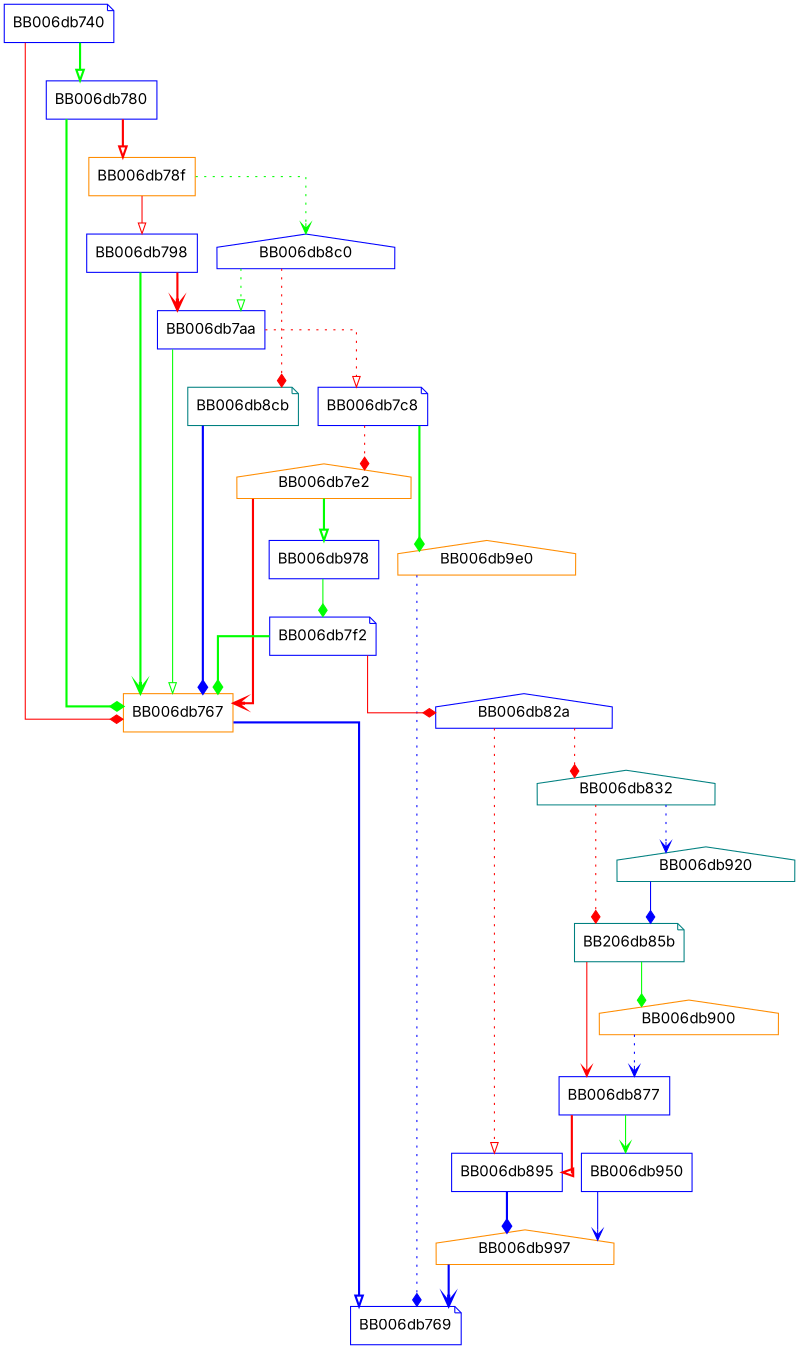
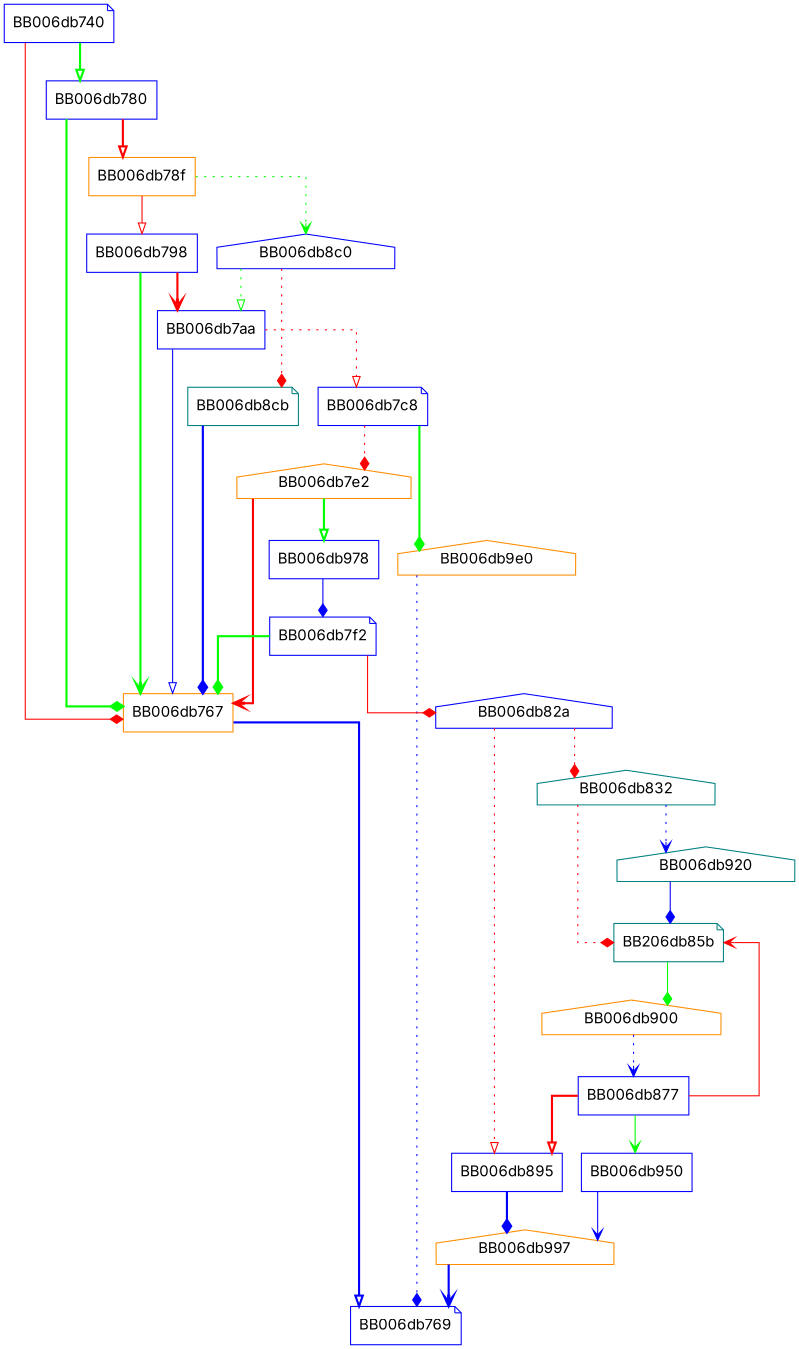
(173, 516) -> (173, 516)
(323, 591) -> (323, 591)
(587, 1014) -> (759, 1042)
